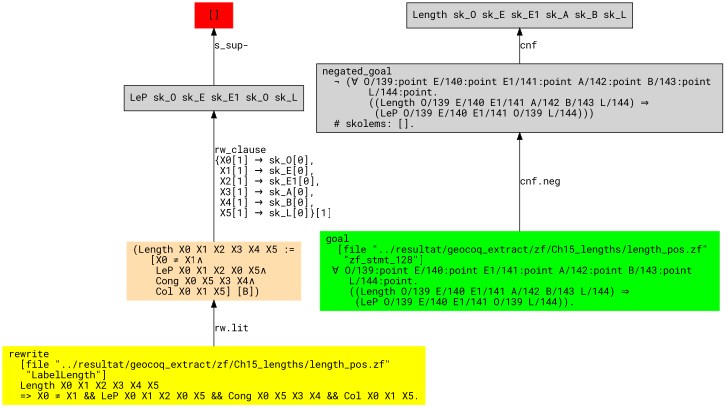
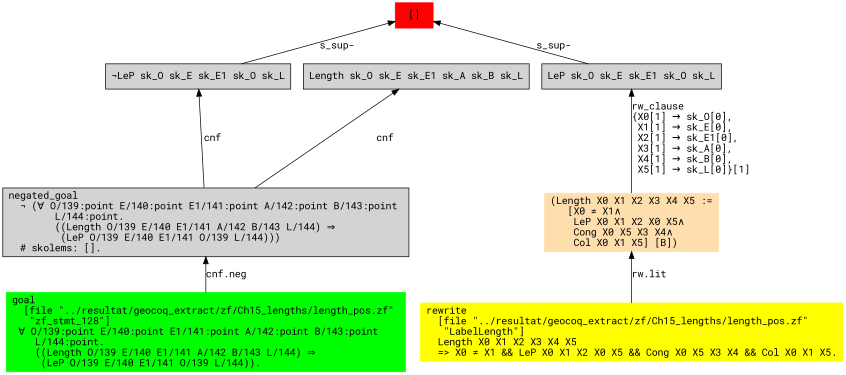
none -> (198, 76)
